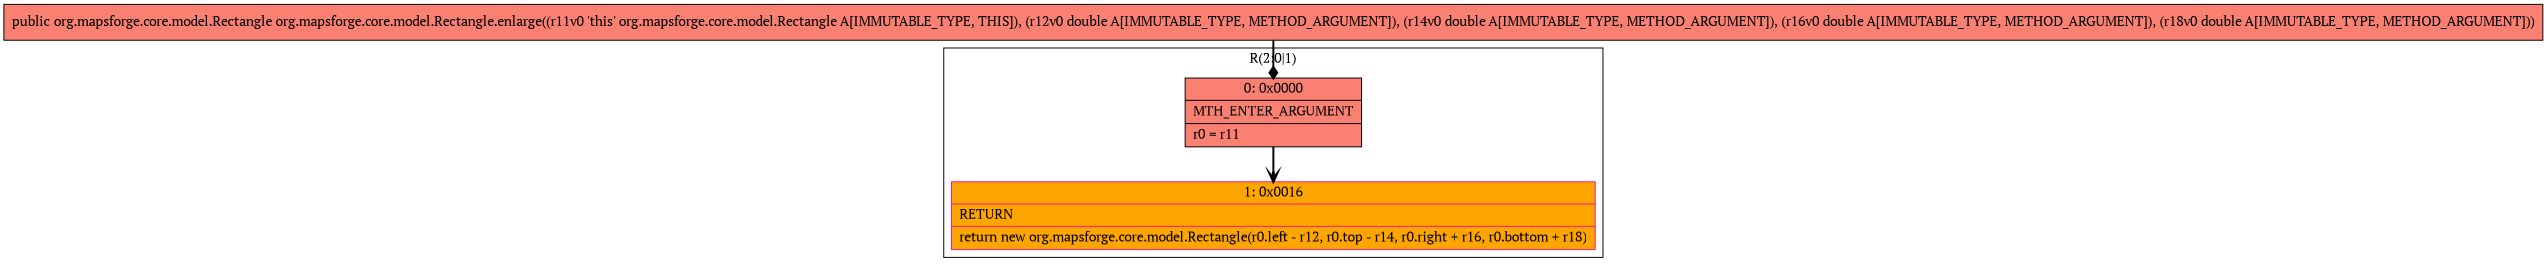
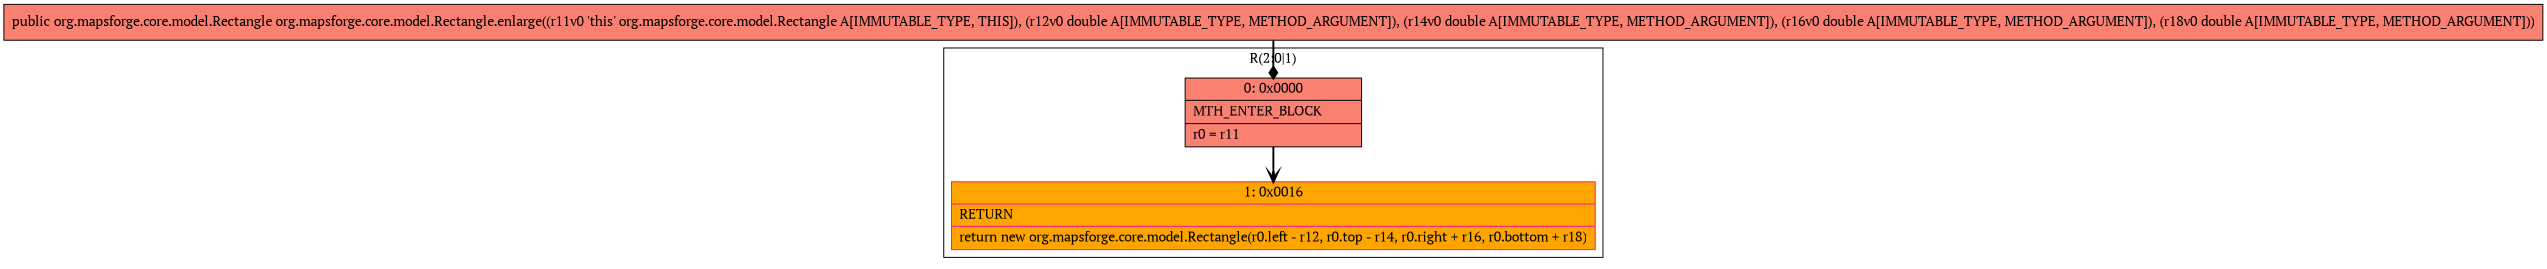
(1273, 111) -> (1257, 111)
